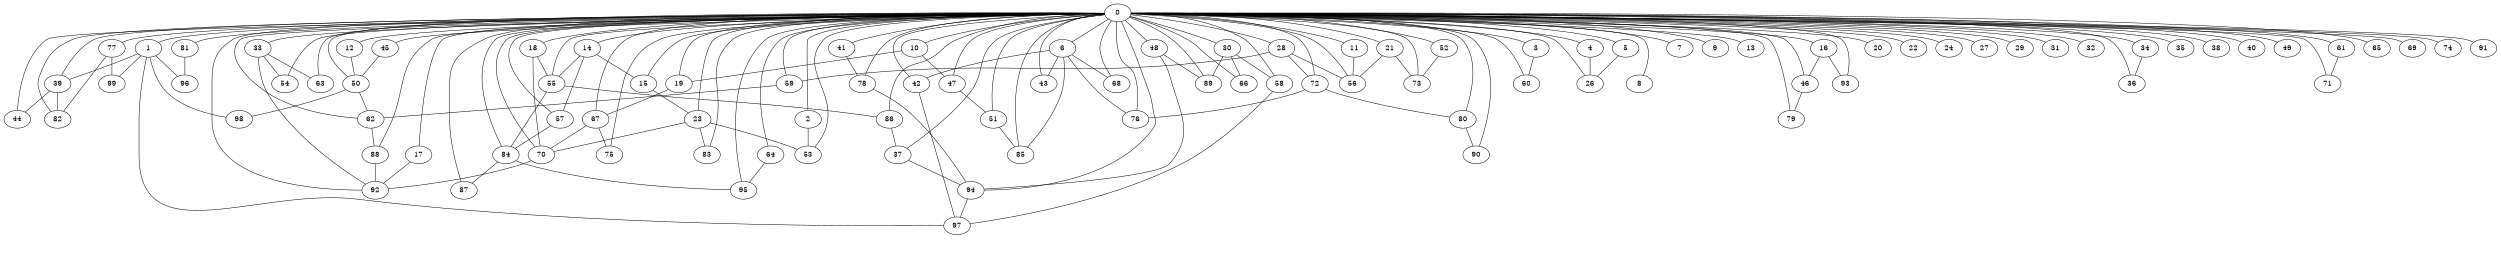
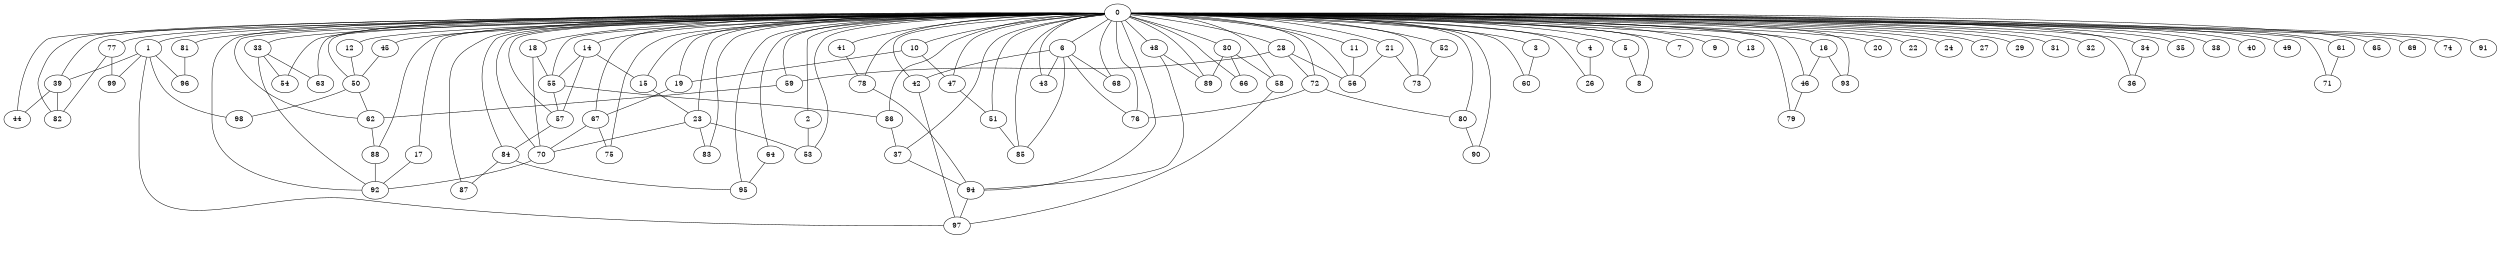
(1608, 66) -> (1633, 66)
(529, 119) -> (556, 101)
